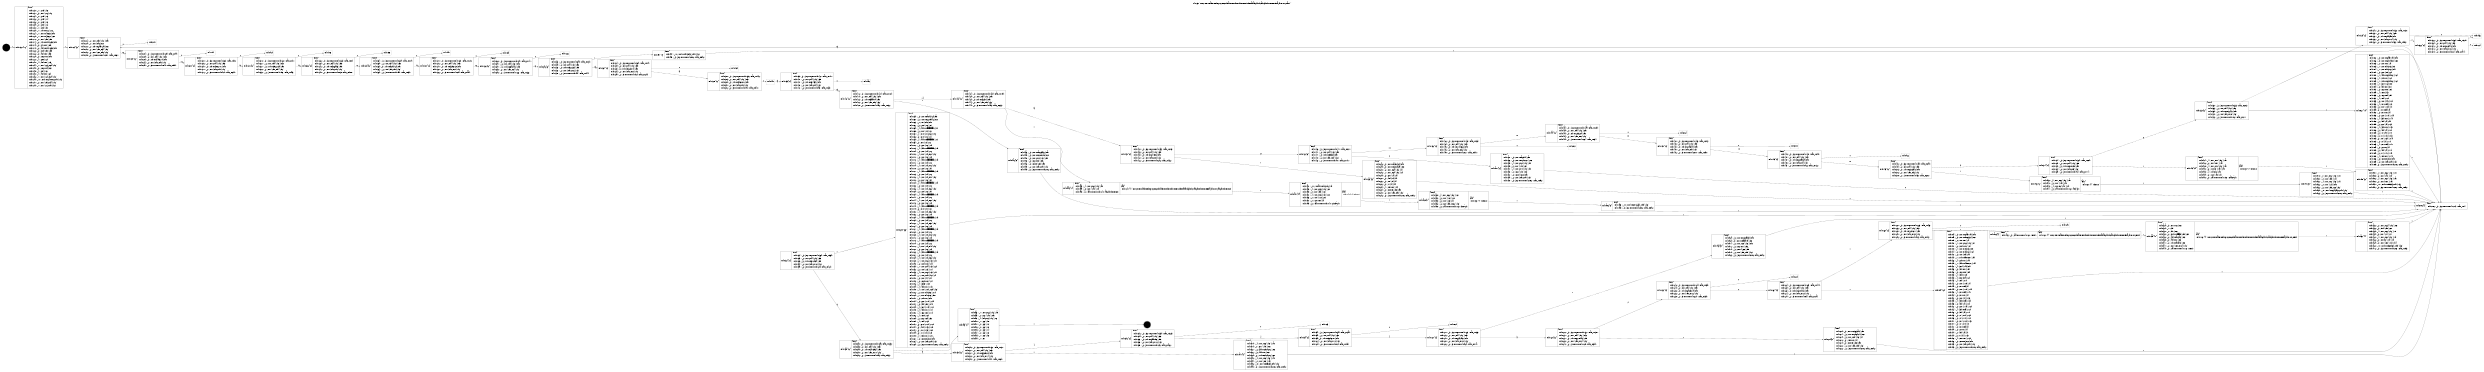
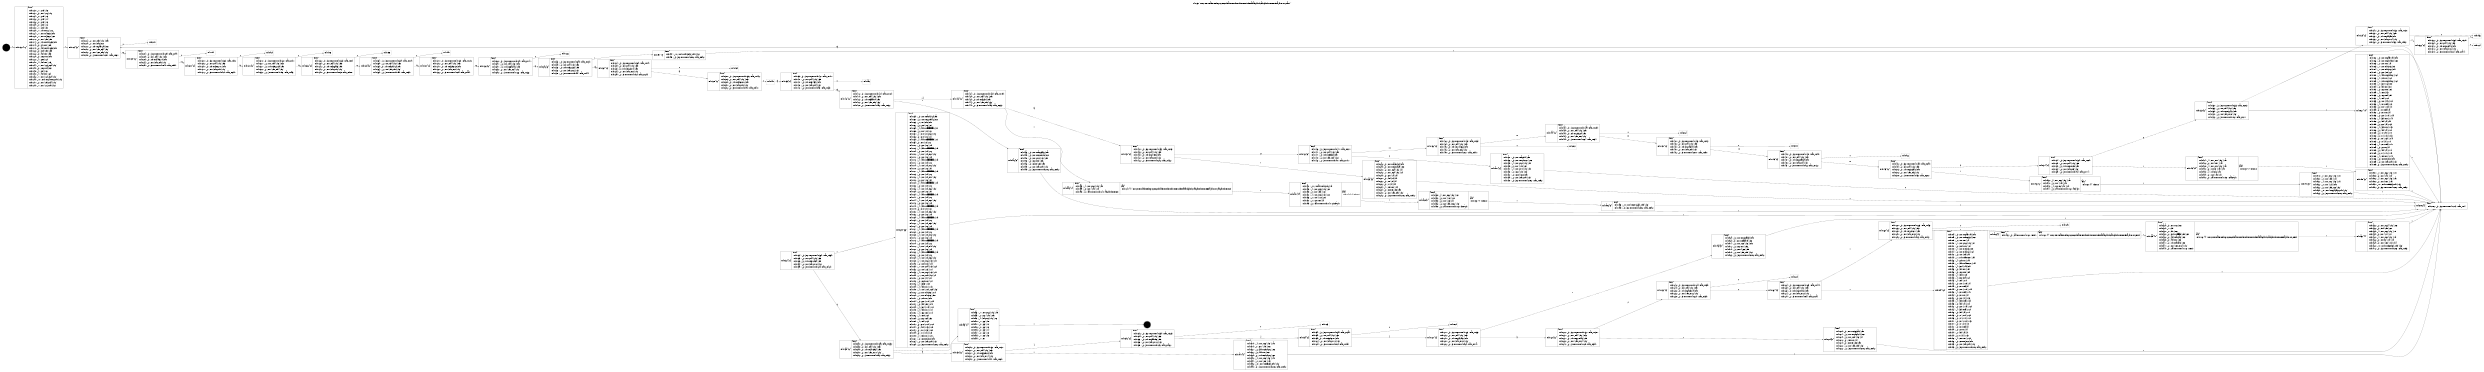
(506, 53) -> none
